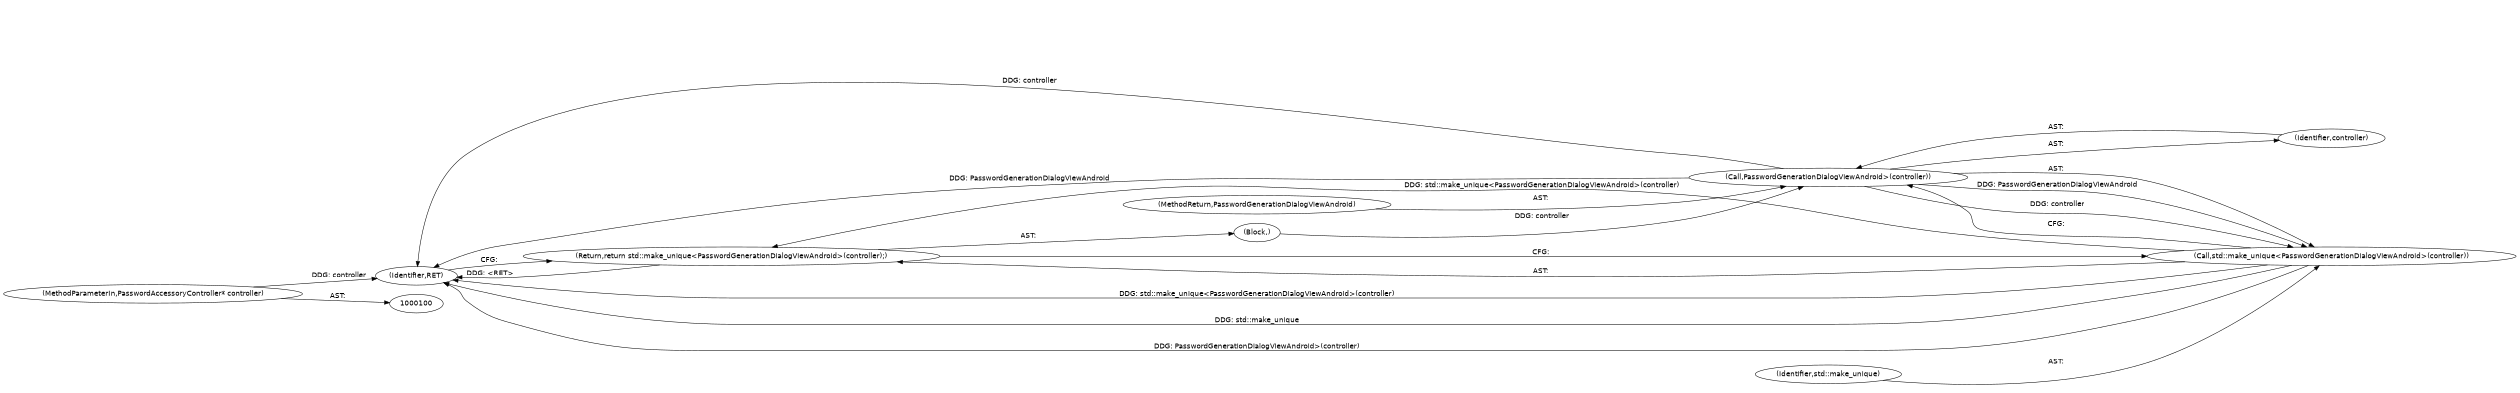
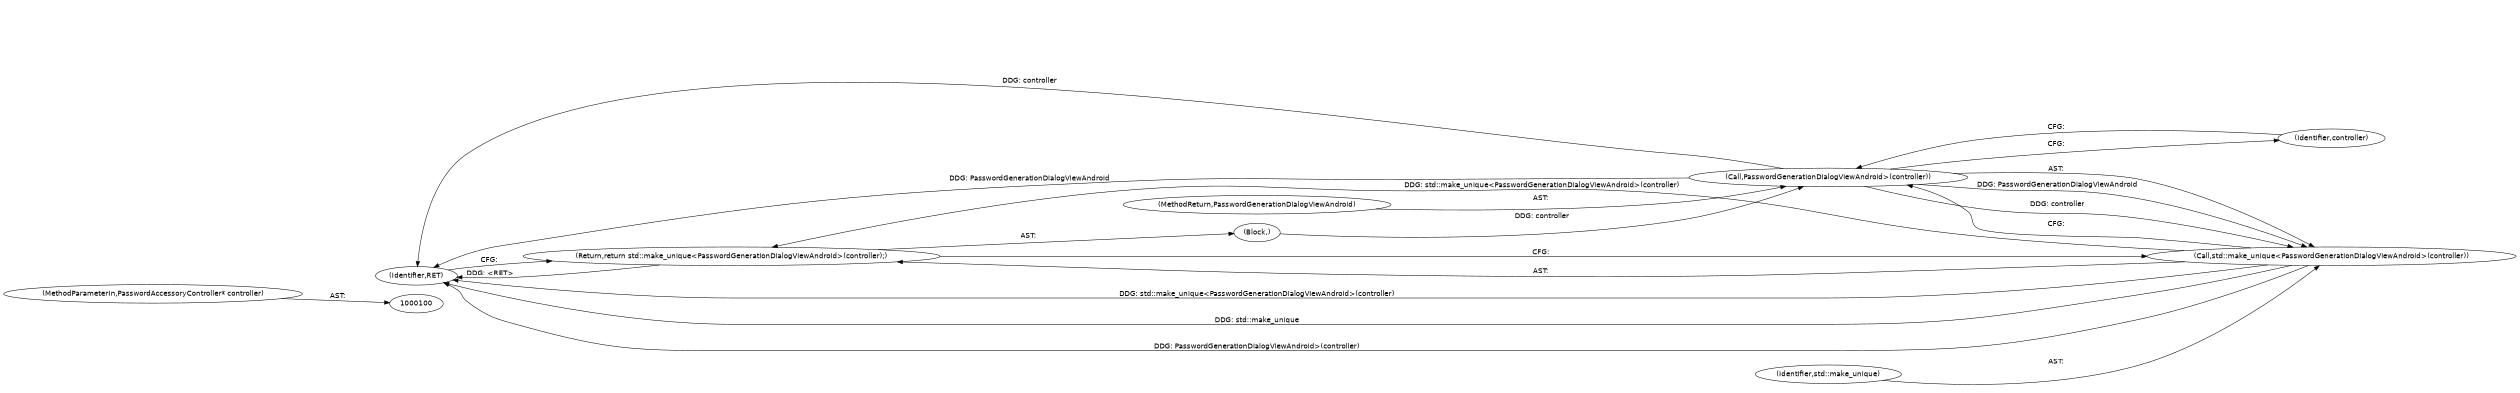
(2057, 127) -> (2057, 127)
(2057, 144) -> (2057, 144)
(313, 283) -> none
